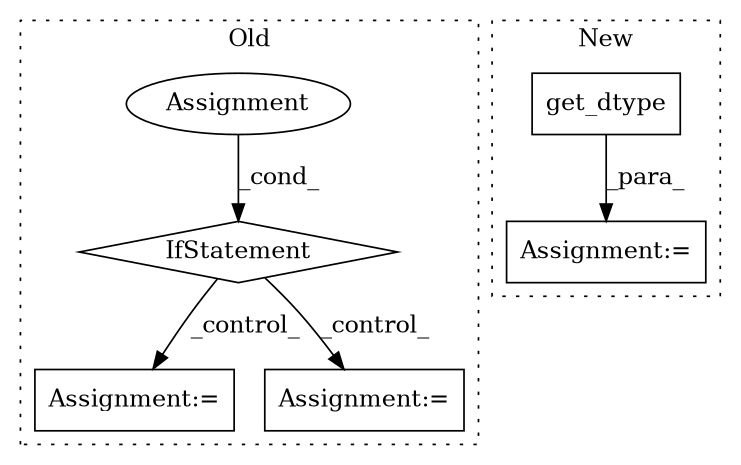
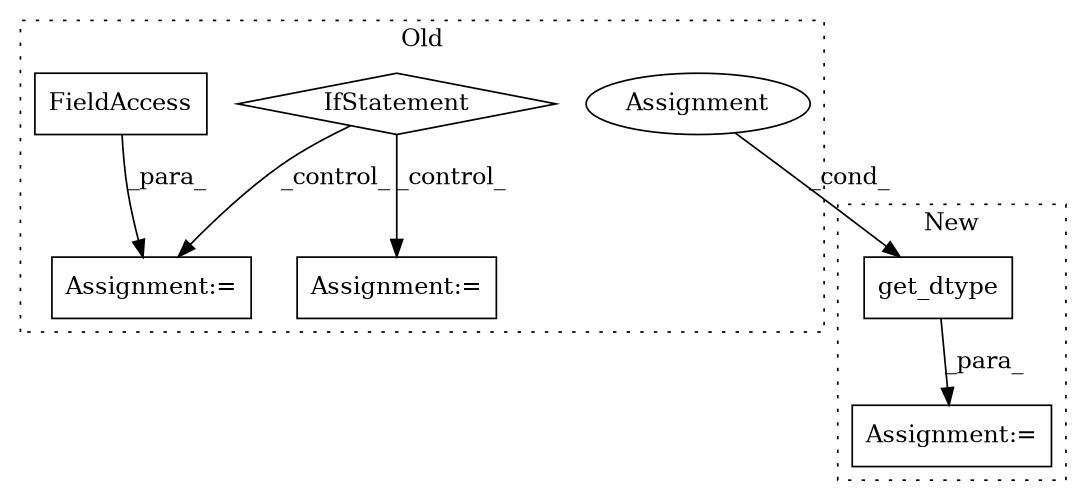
none -> (121, 104)
(238, 169) -> (811, 190)
